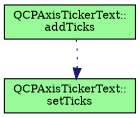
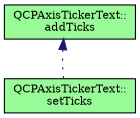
(77, 53) -> (63, 64)
